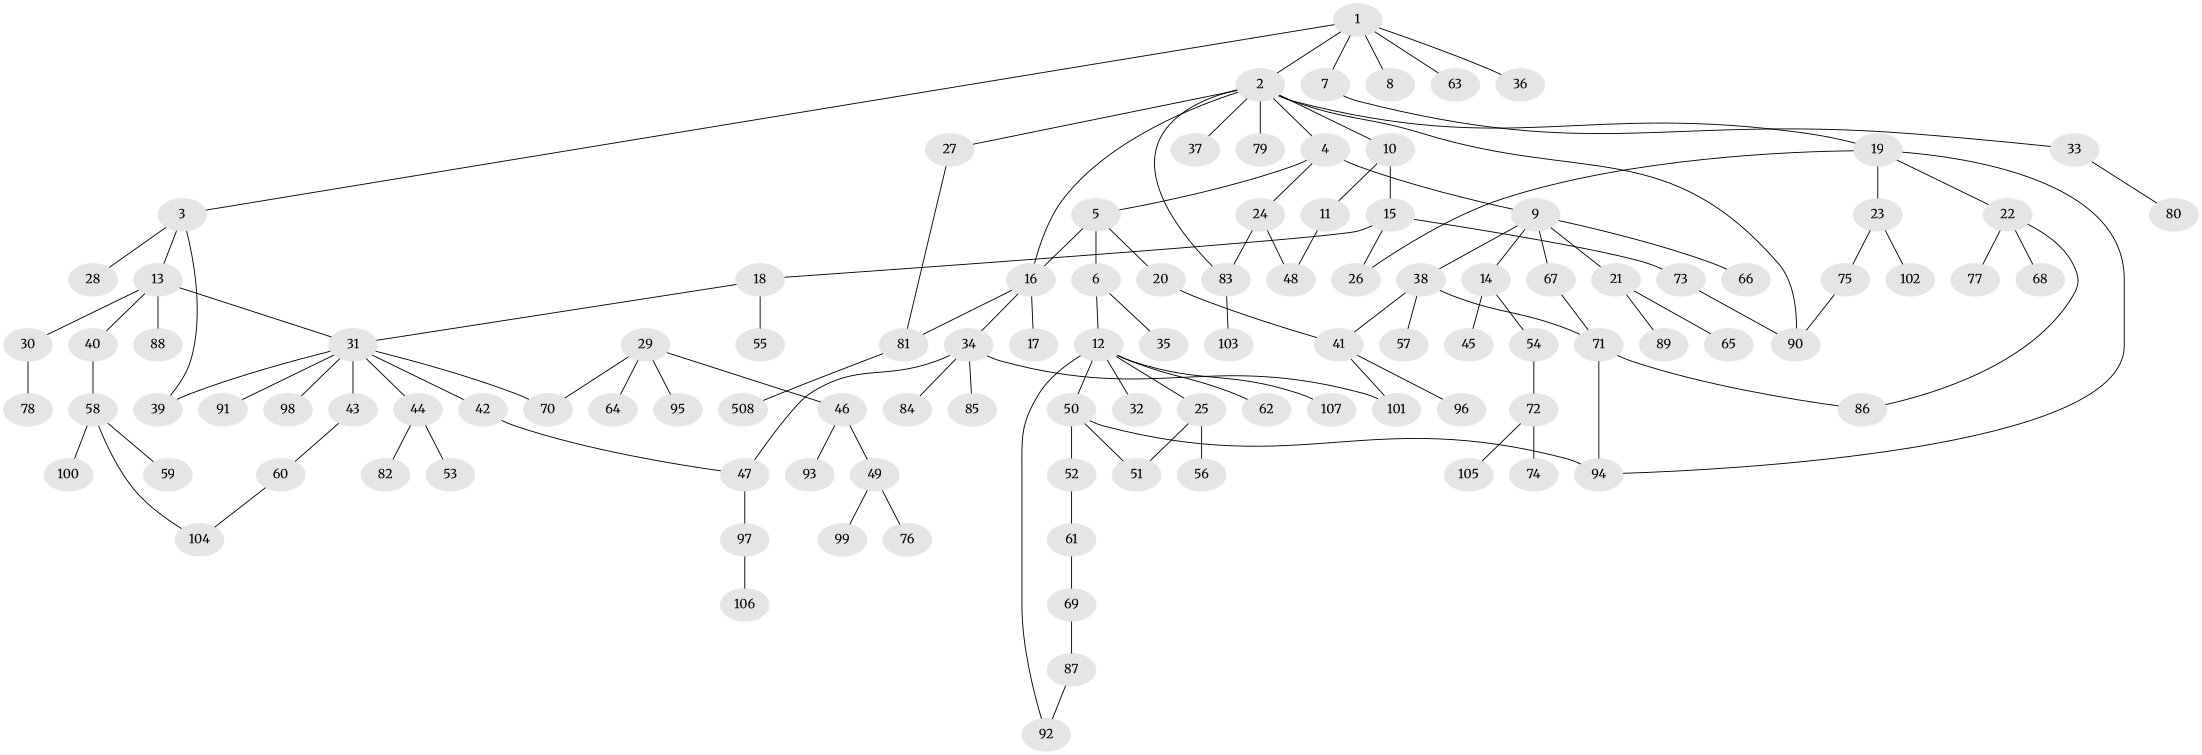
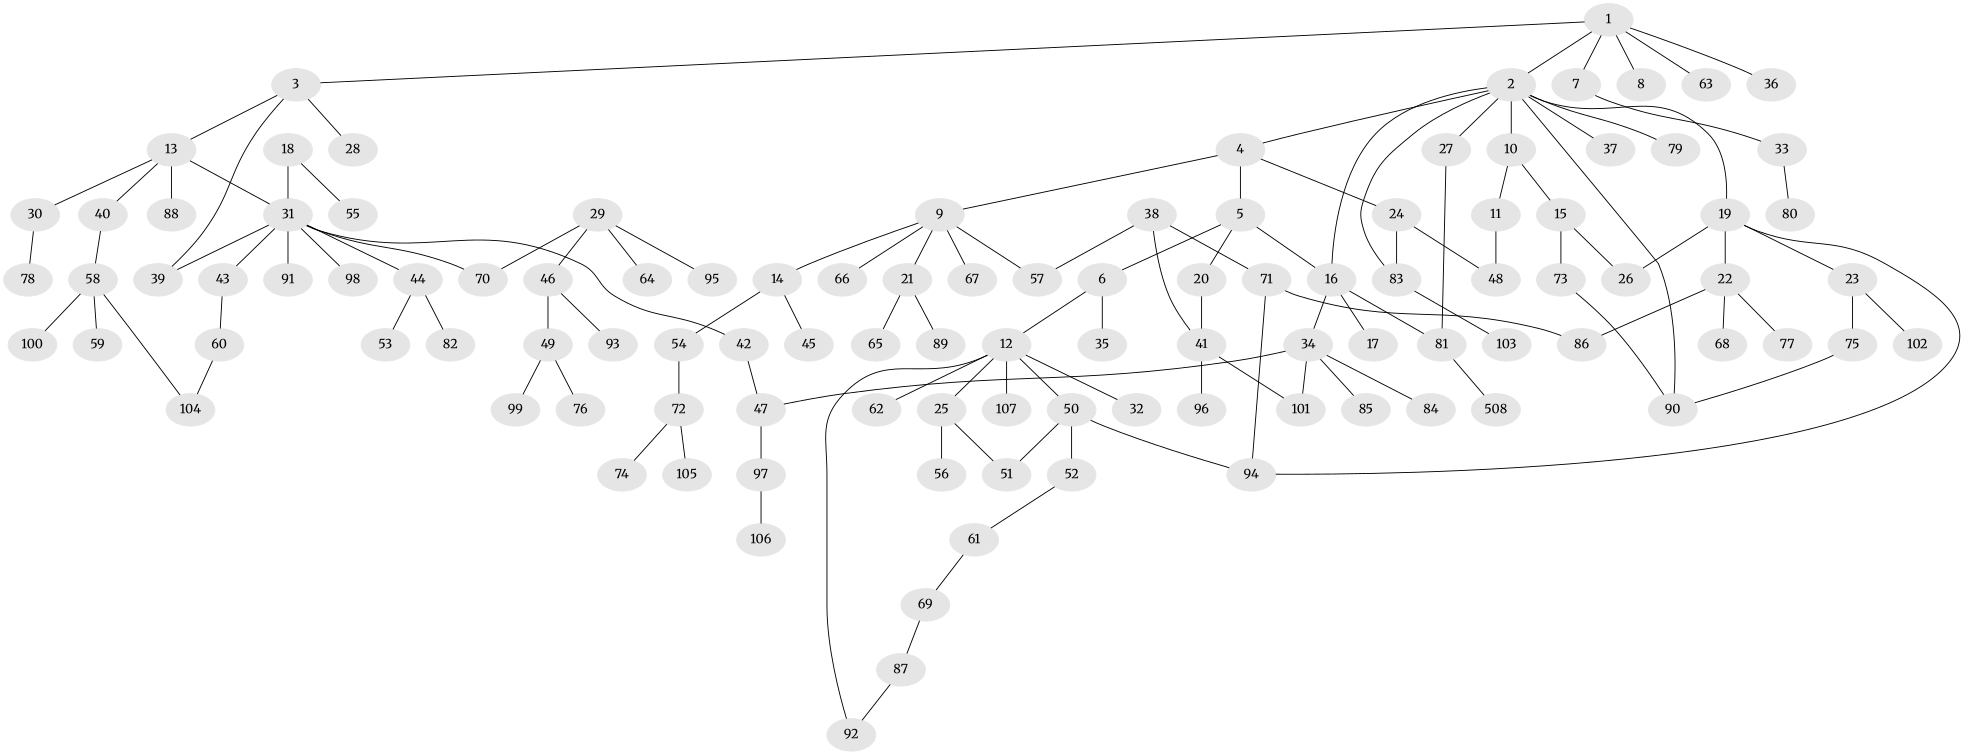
(1478, 247) -> (989, 247)
(1079, 256) -> none
(1575, 312) -> none
